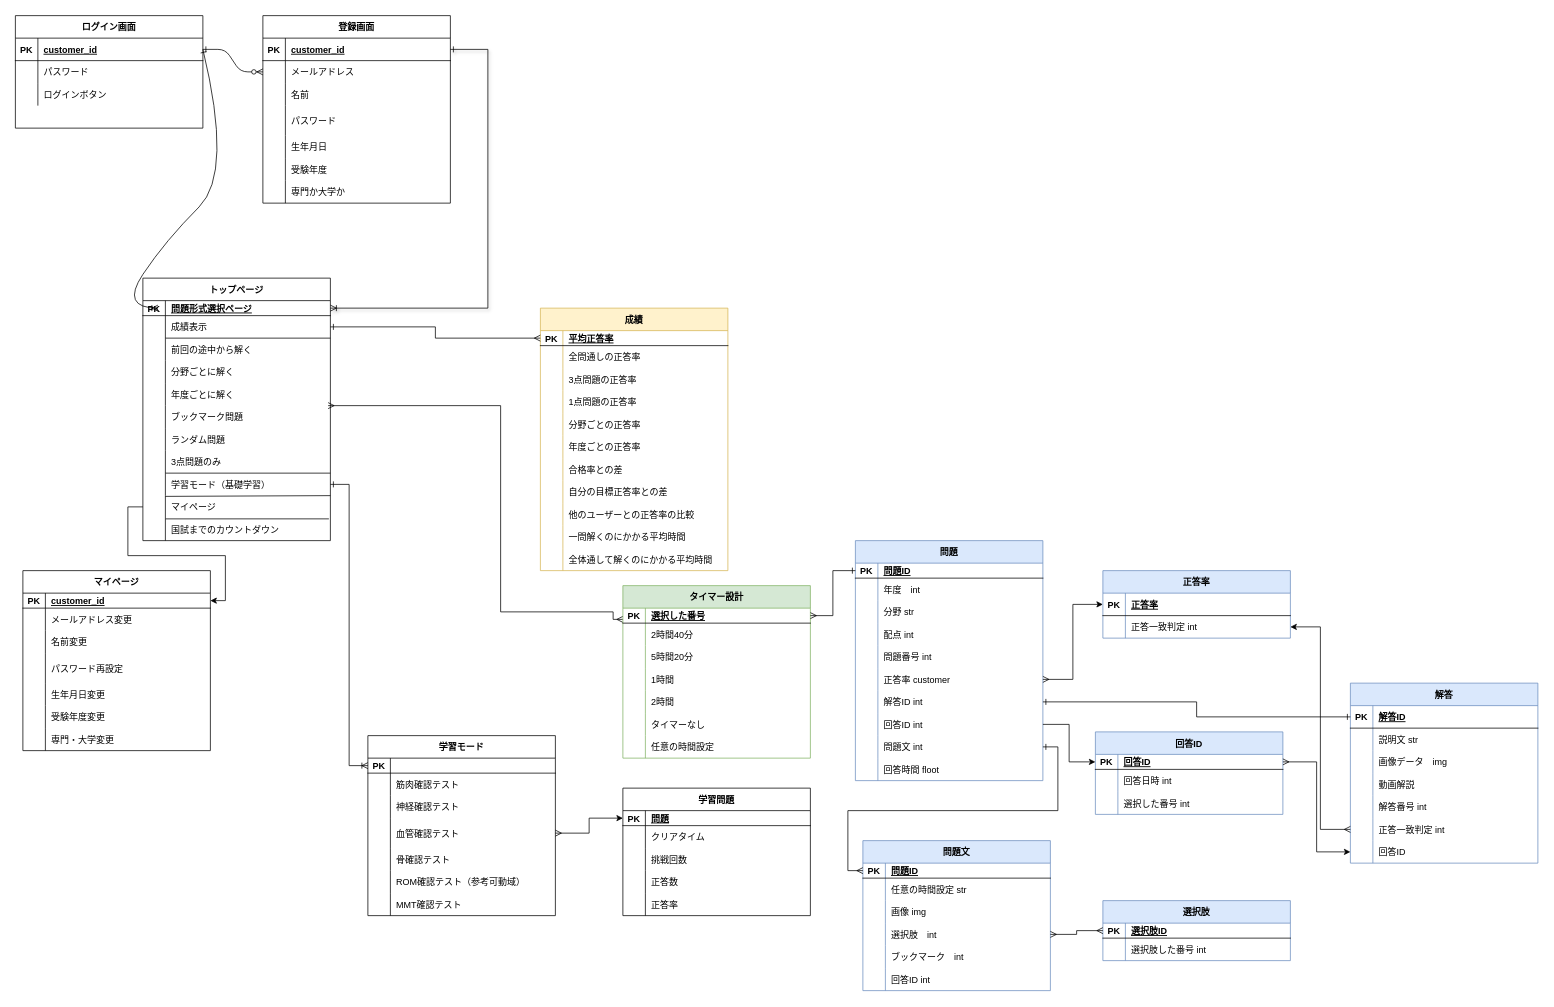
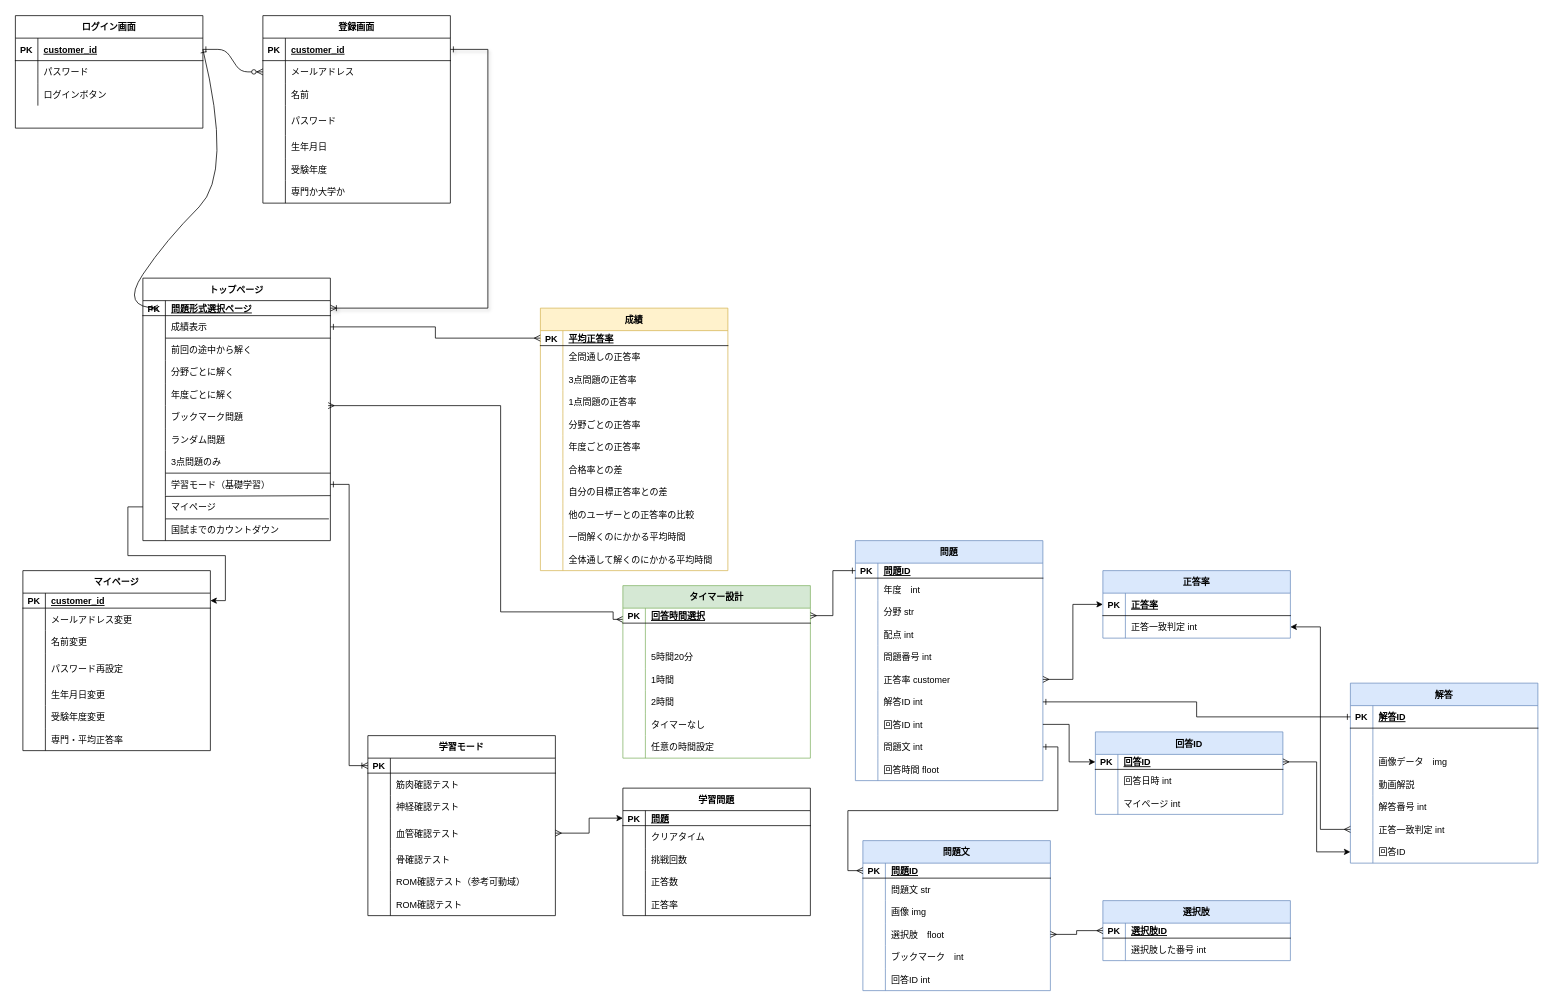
(678, 616) -> (678, 616)
(728, 634) -> none
(1455, 739) -> none
(83, 740) -> (87, 740)
(1158, 803) -> (1154, 803)
(931, 890) -> (913, 890)
(426, 905) -> (426, 905)
(915, 935) -> (920, 935)
